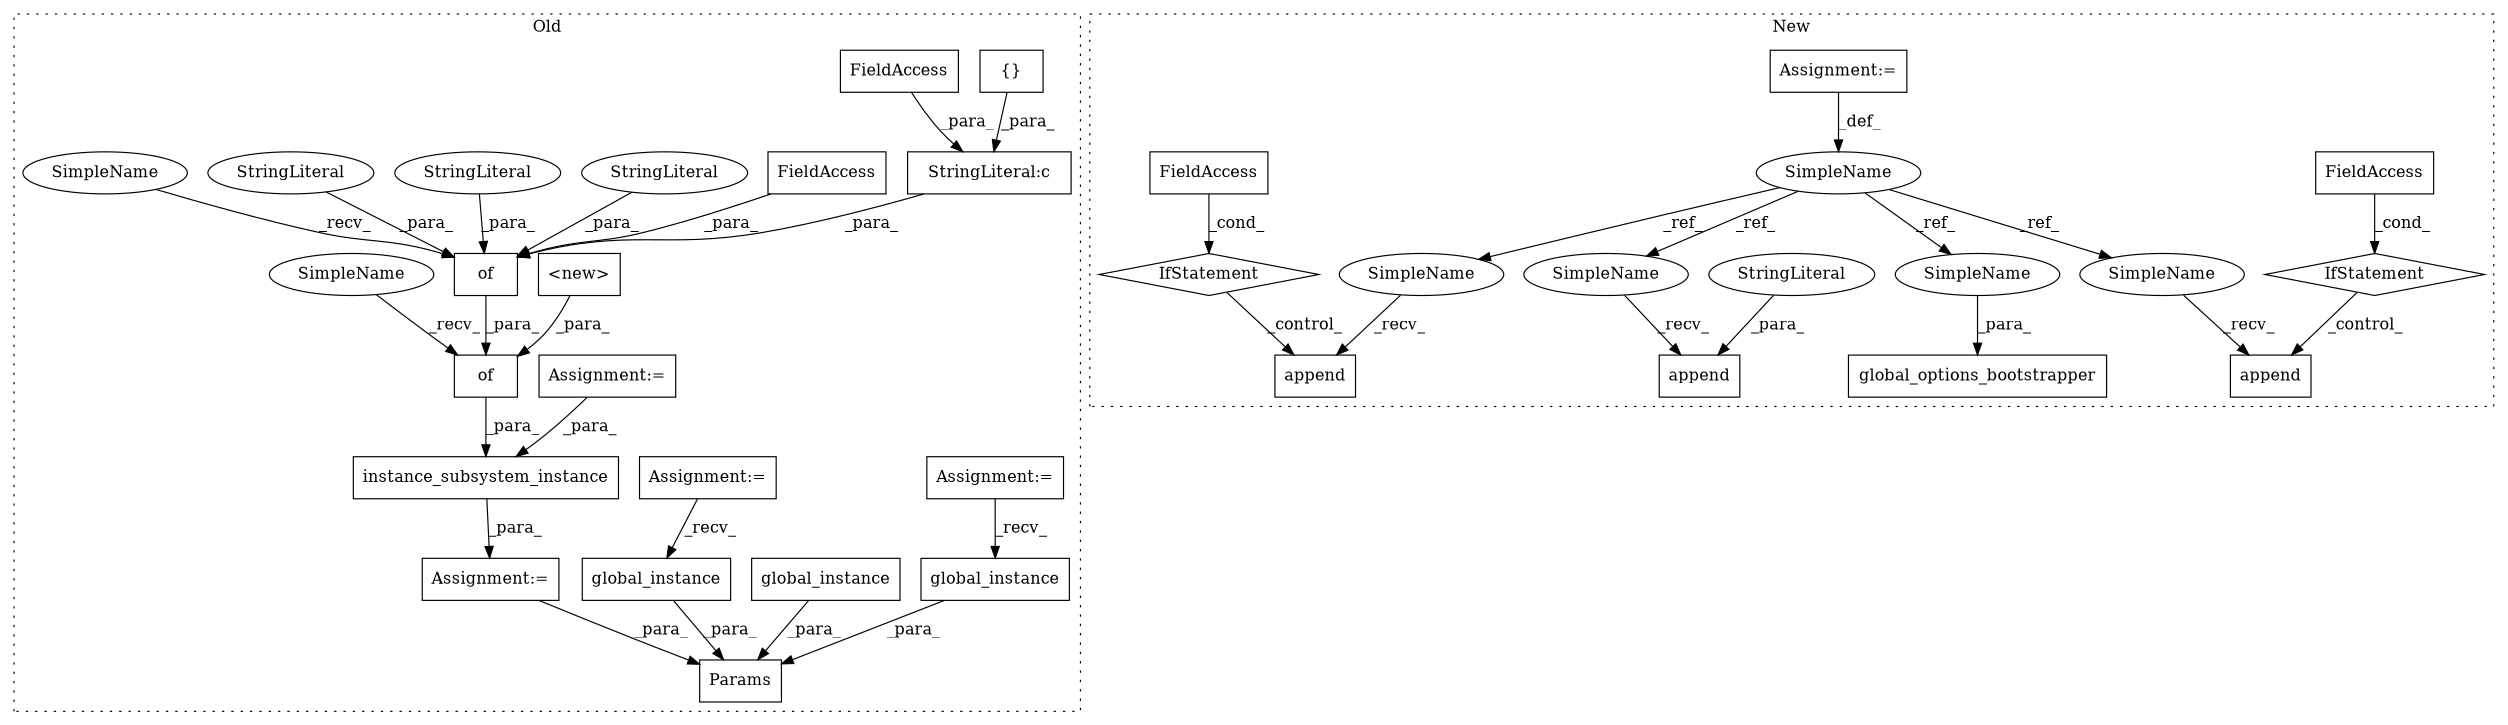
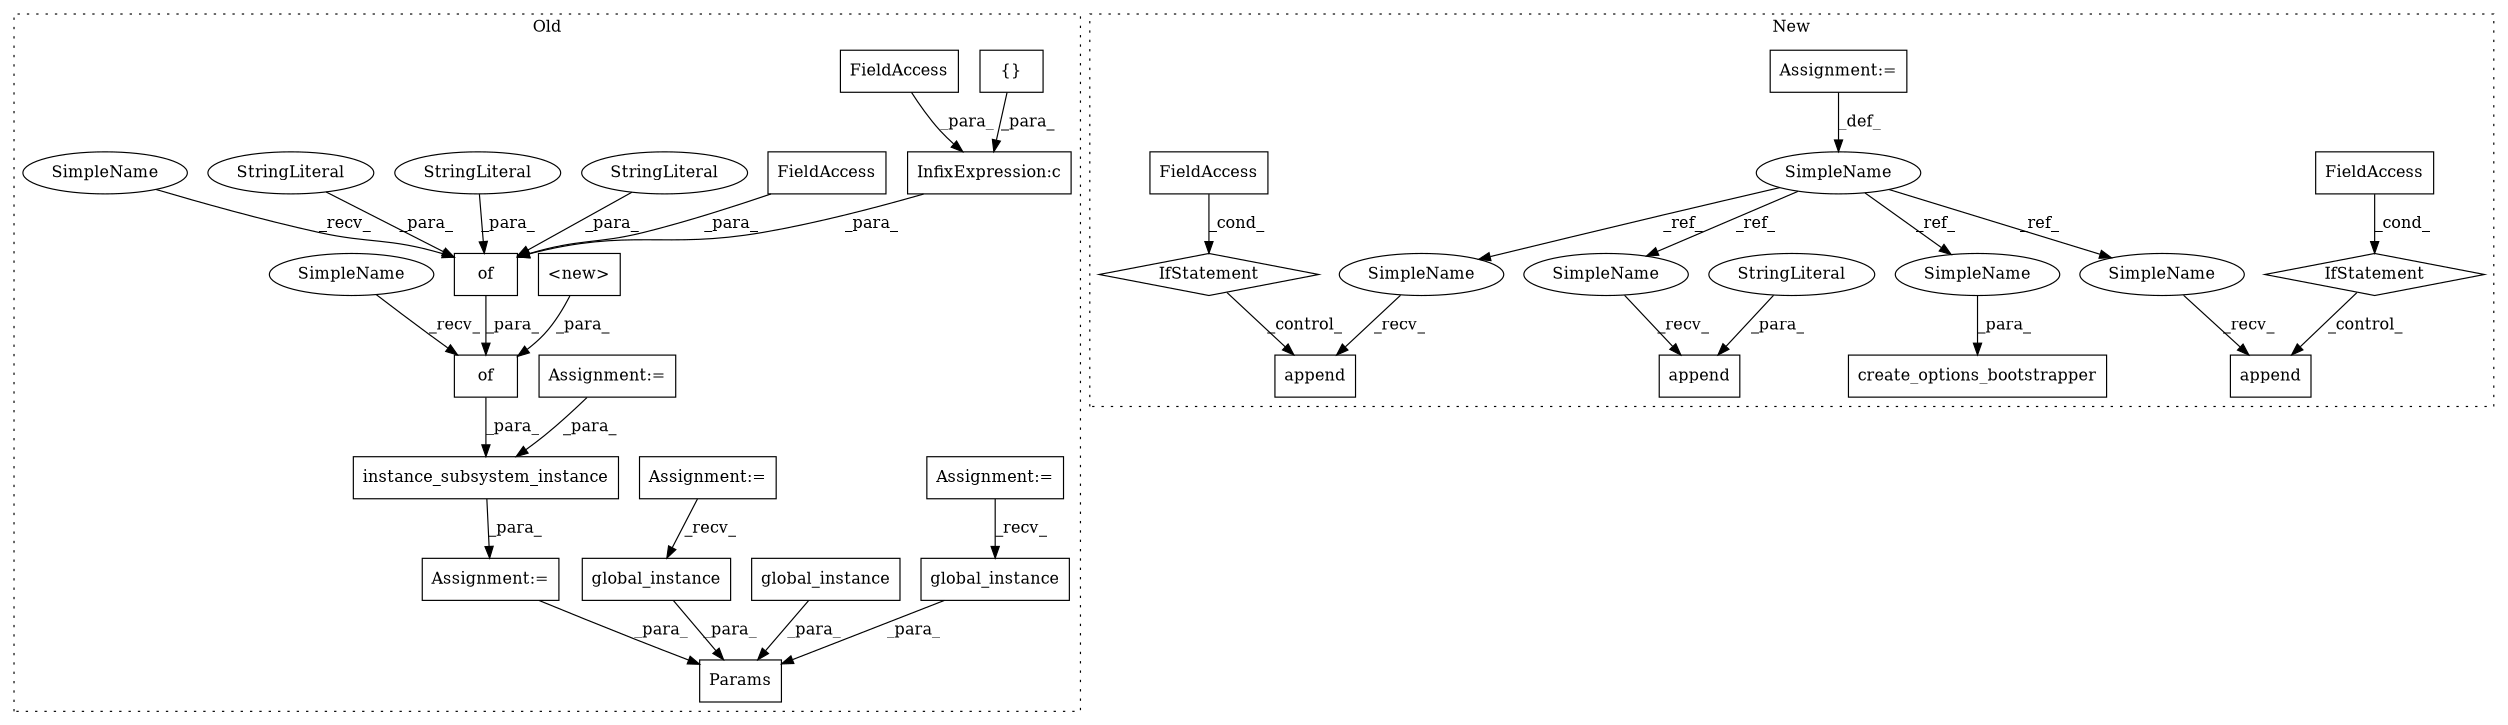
(989, 173) -> (989, 173)
(1978, 376) -> (1978, 376)
